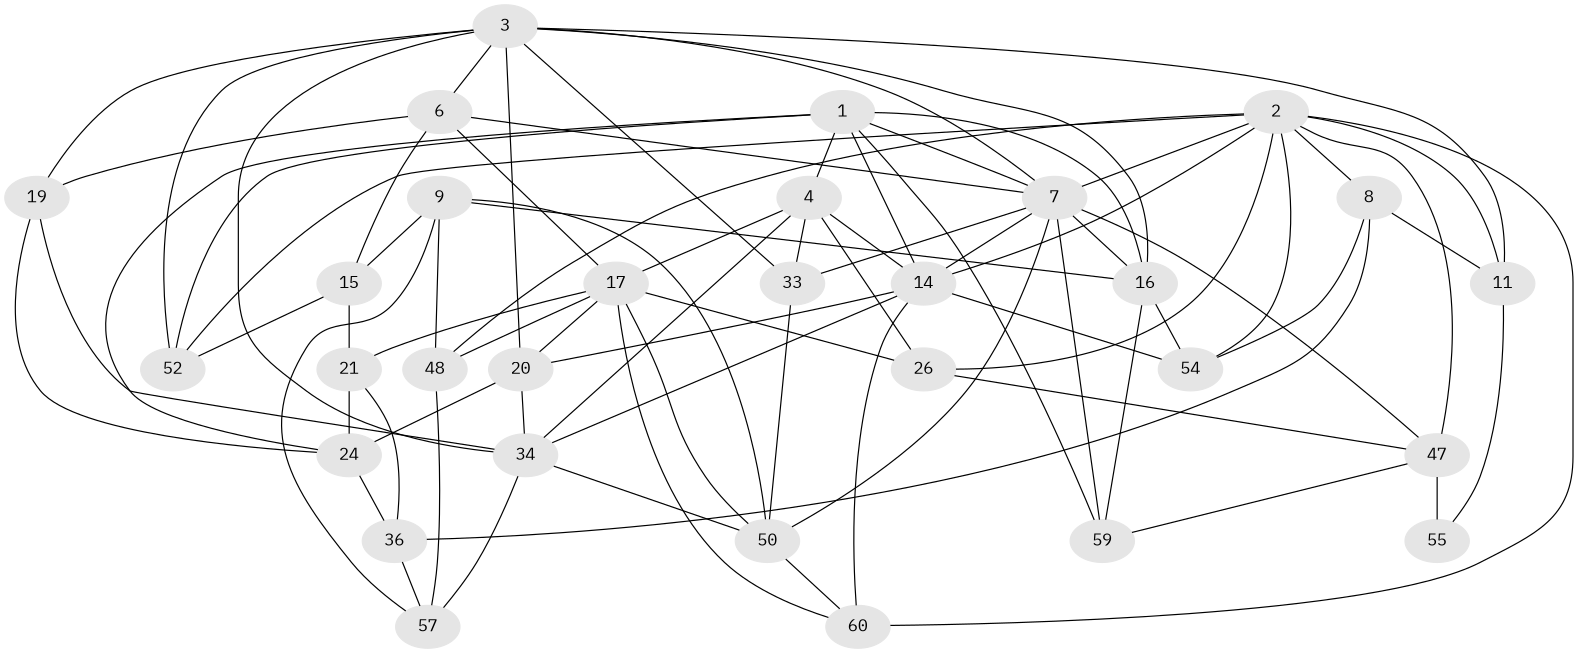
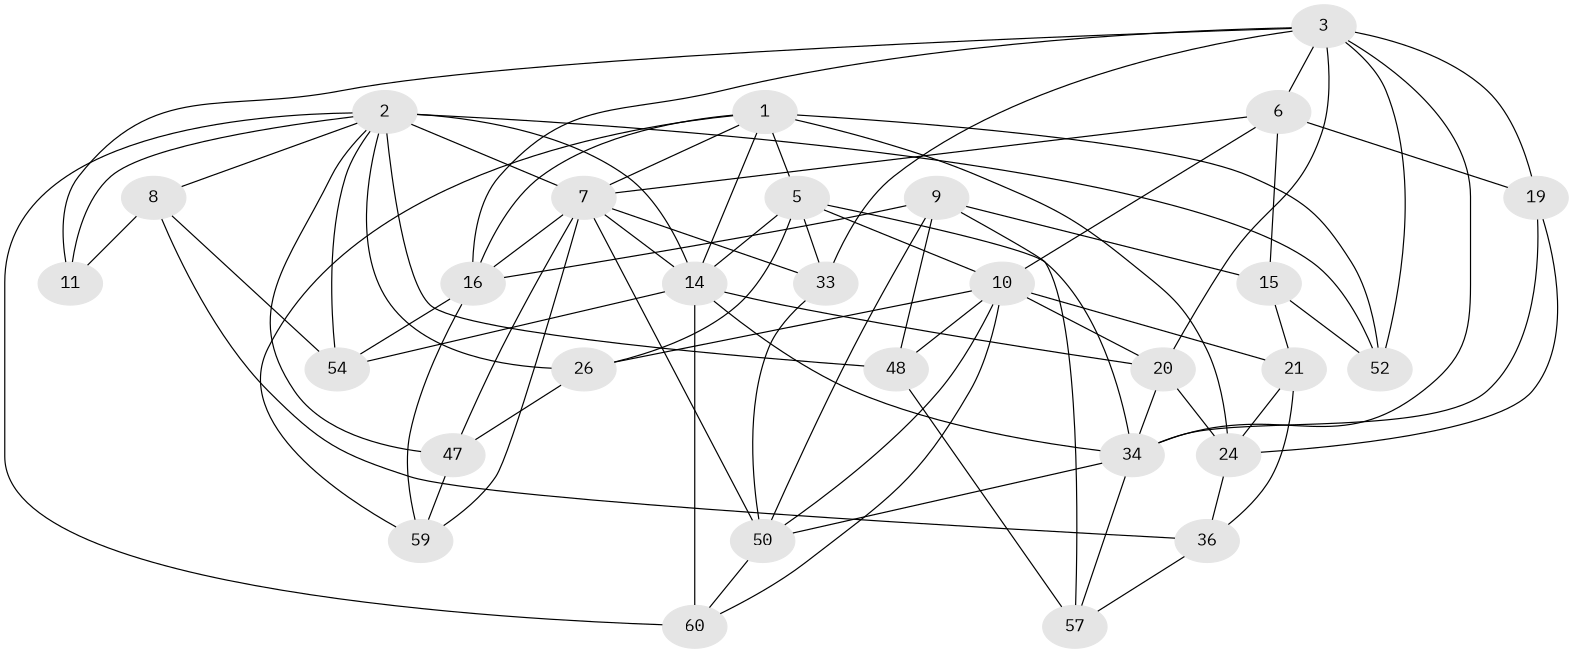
(812, 68) -> none
(809, 198) -> (797, 198)
(616, 284) -> (1002, 284)
(1437, 541) -> none
